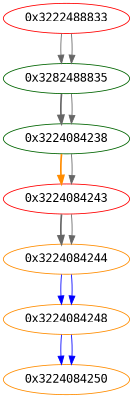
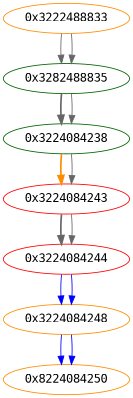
(66, 18) -> (66, 18)
(66, 259) -> (66, 259)
(66, 380) -> (66, 380)
